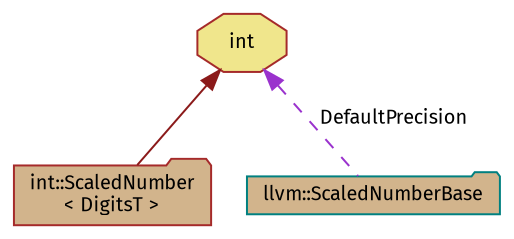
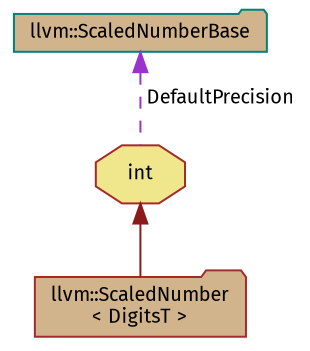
(318, 131) -> (140, 109)
(113, 195) -> (140, 307)
